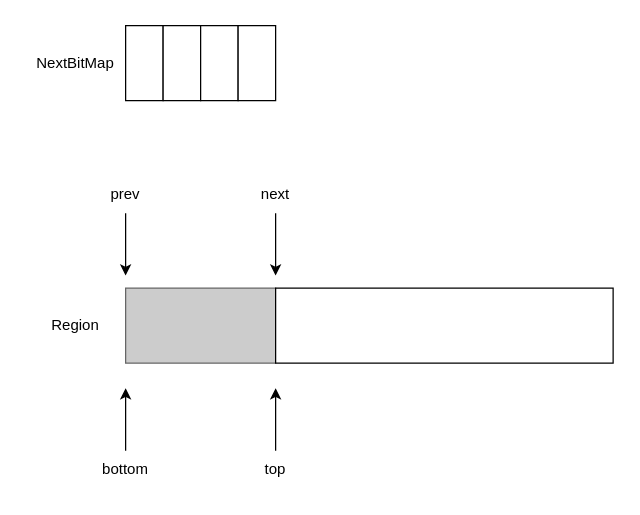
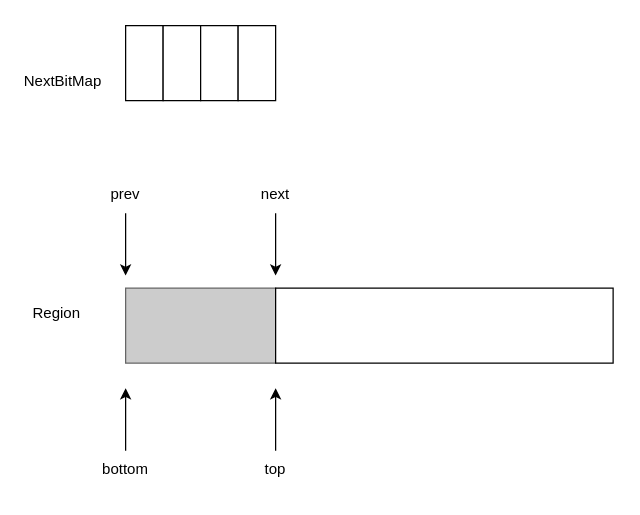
(76, 63) -> (63, 82)
(76, 326) -> (57, 313)
